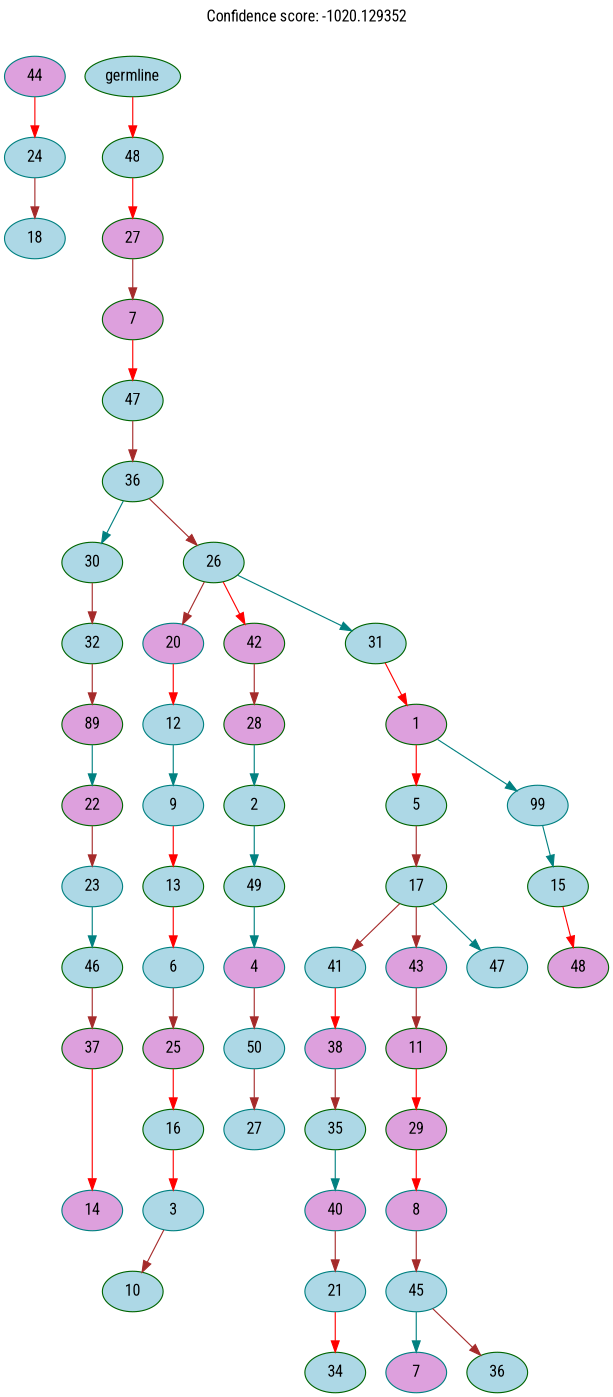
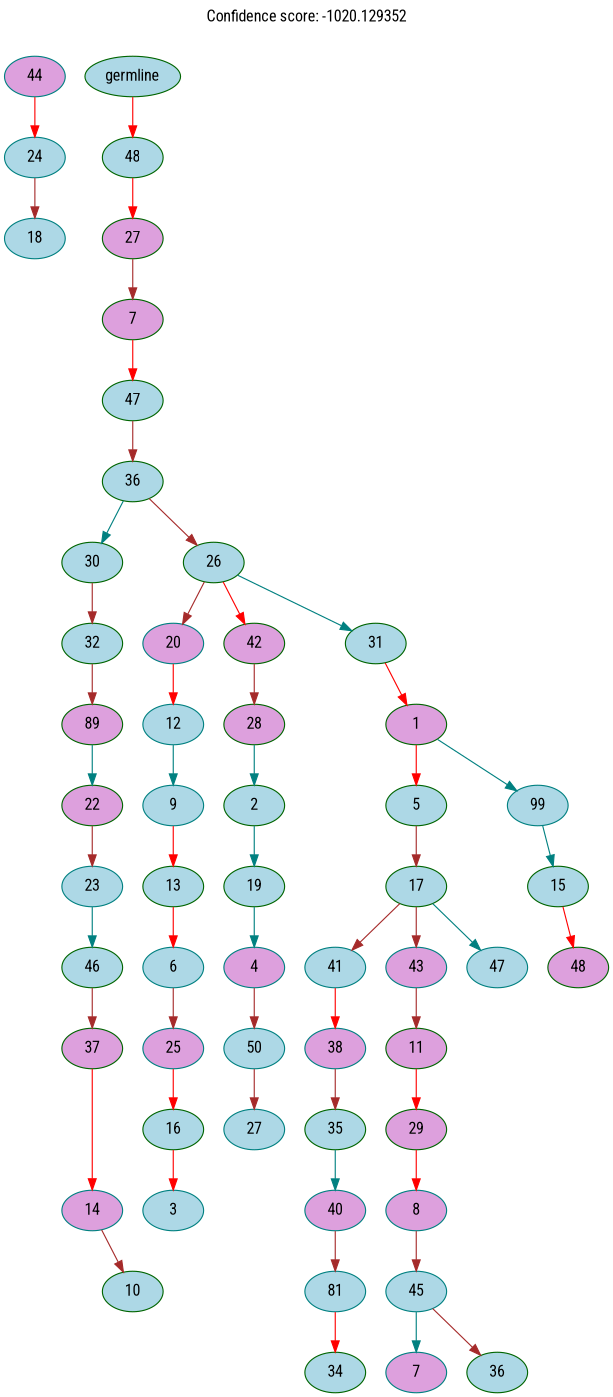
(254, 886) -> (254, 886)
(173, 1048) -> (173, 1048)
(156, 1246) -> (110, 1246)
(335, 1292) -> (335, 1292)
